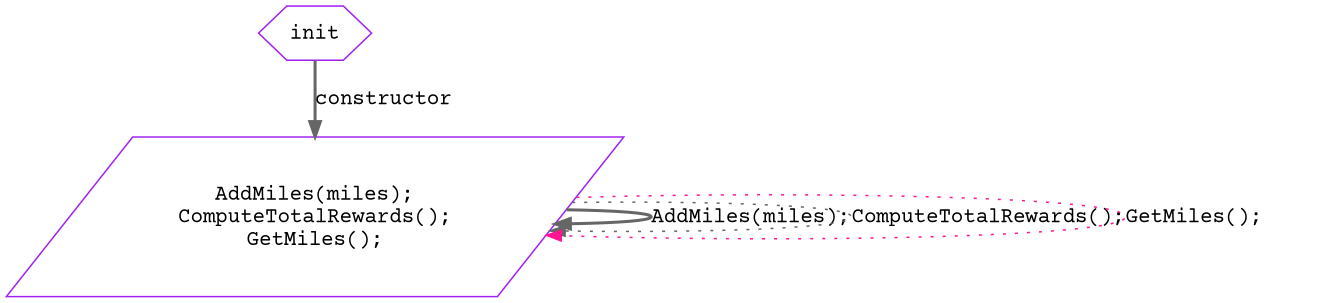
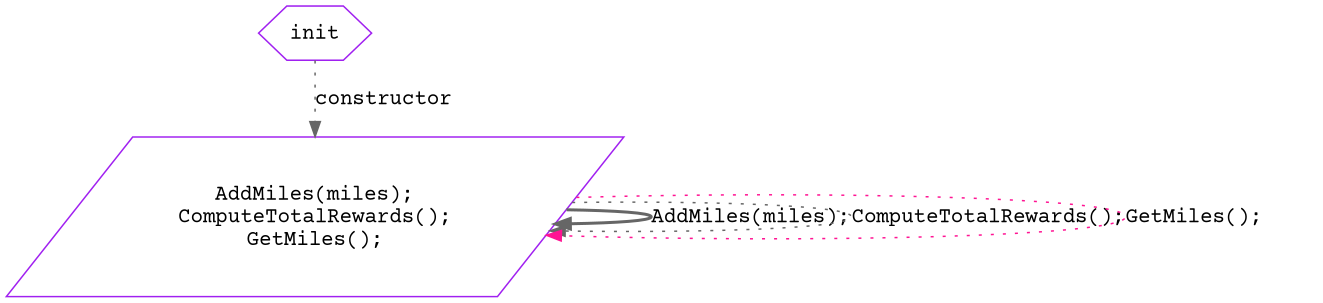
(315, 91) -> (315, 91)
